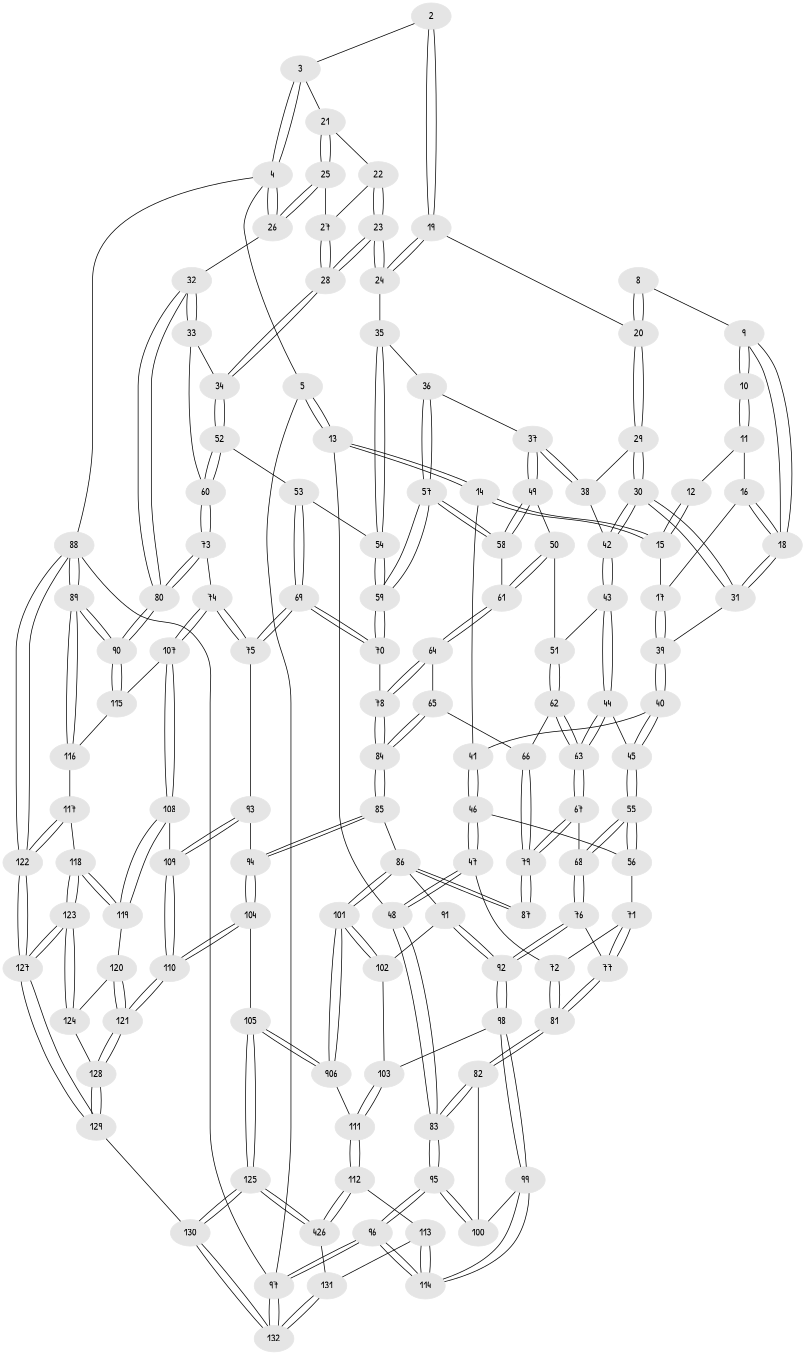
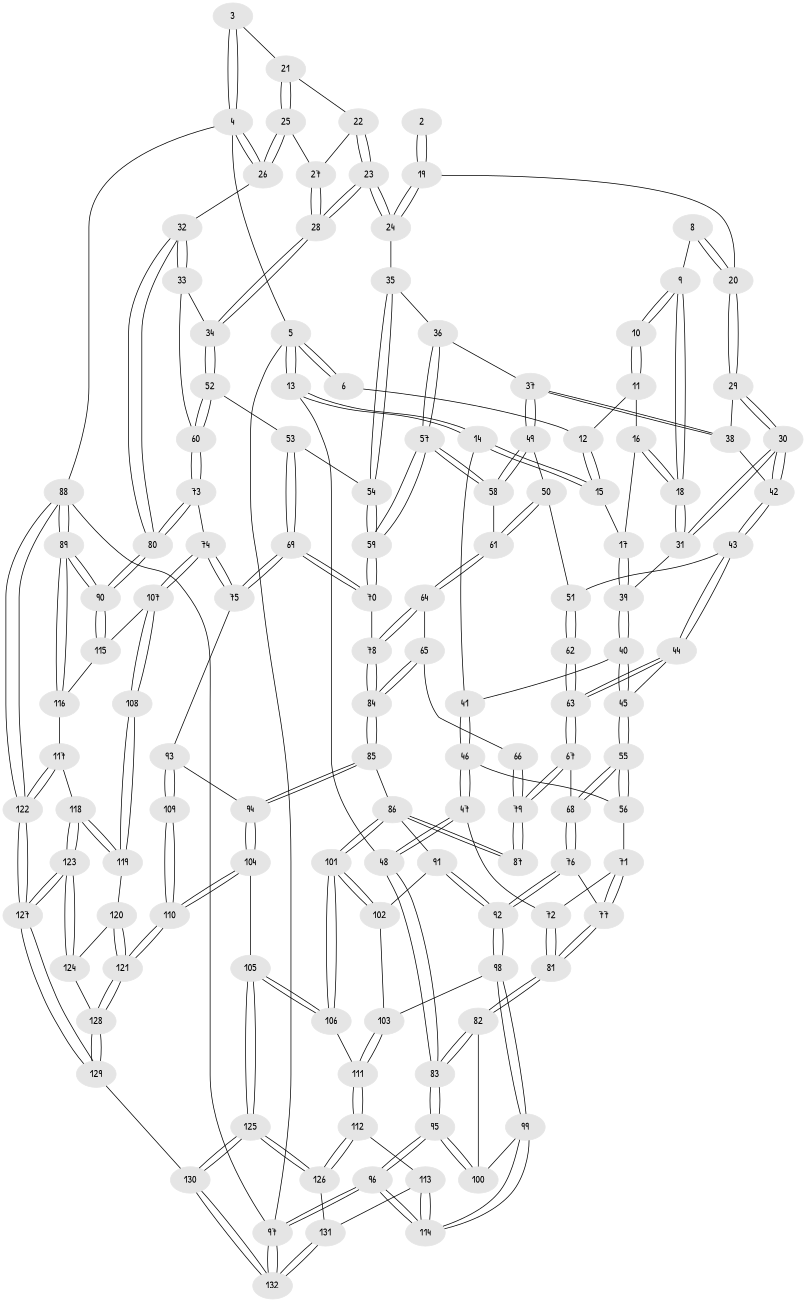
(366, 43) -> none
none -> (344, 386)
(541, 729) -> none
(170, 836) -> none
(331, 1074) -> (331, 1021)
(320, 1233) -> (320, 1180)
